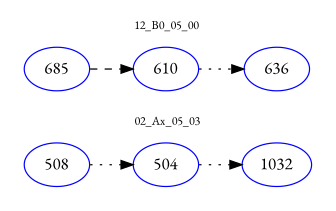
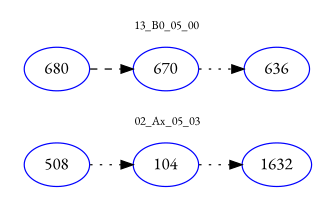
(167, 26) -> (167, 26)
(57, 69) -> (57, 69)
(166, 69) -> (166, 69)
(166, 165) -> (166, 165)
(277, 165) -> (277, 165)
